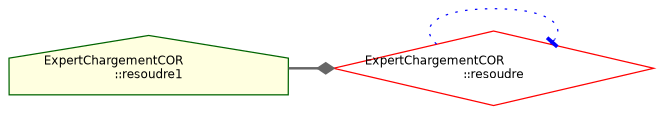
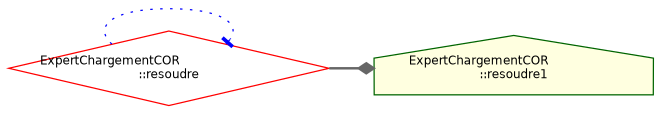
(303, 68) -> (344, 68)
